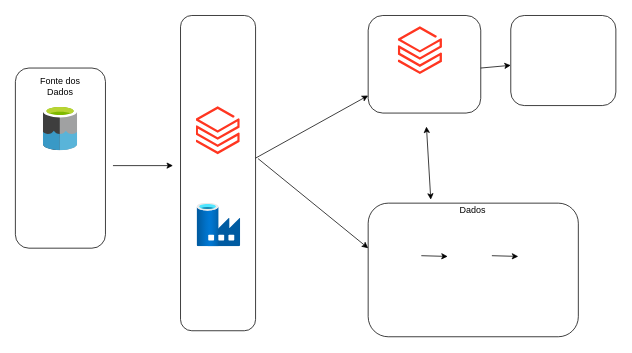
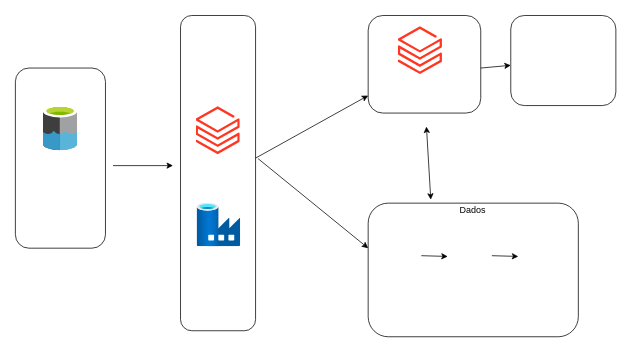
(60, 87) -> none
